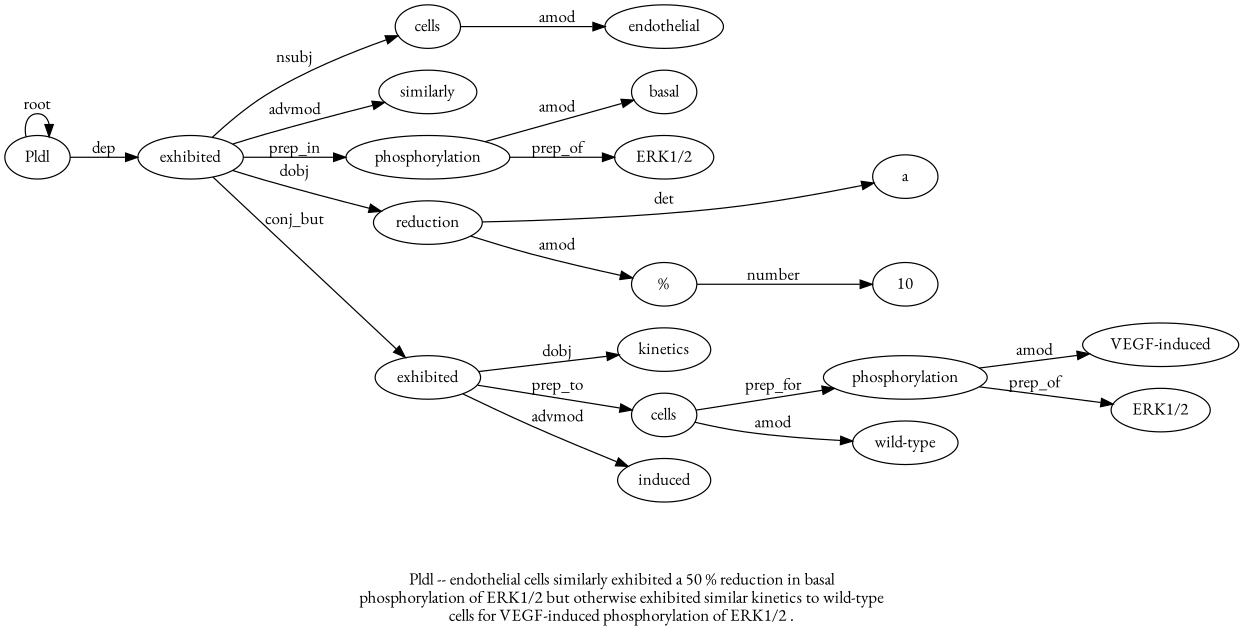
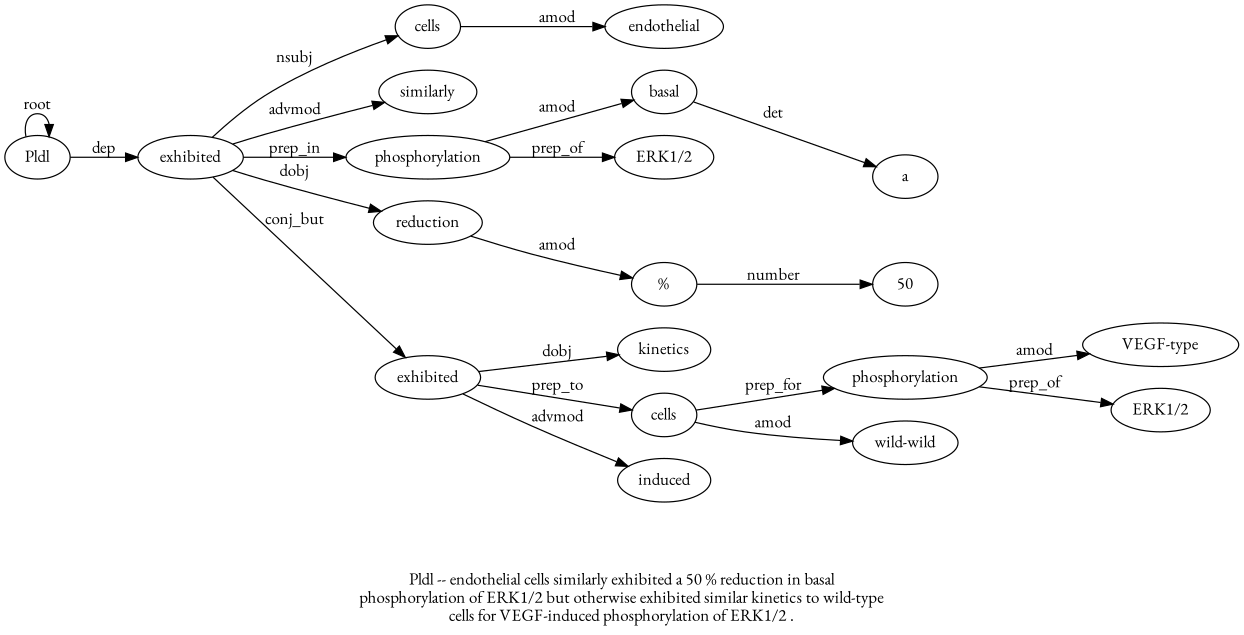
(673, 213) -> (779, 132)
(905, 284) -> (905, 284)
(1161, 345) -> (1161, 345)
(905, 443) -> (905, 443)
